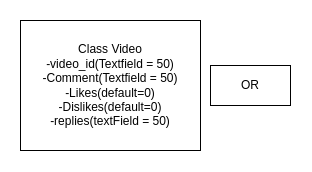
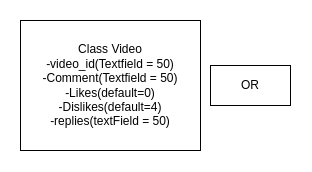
(111, 86) -> (111, 86)
